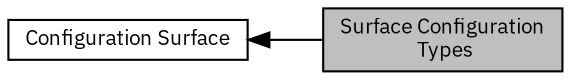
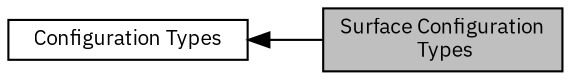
(128, 40) -> (128, 40)
